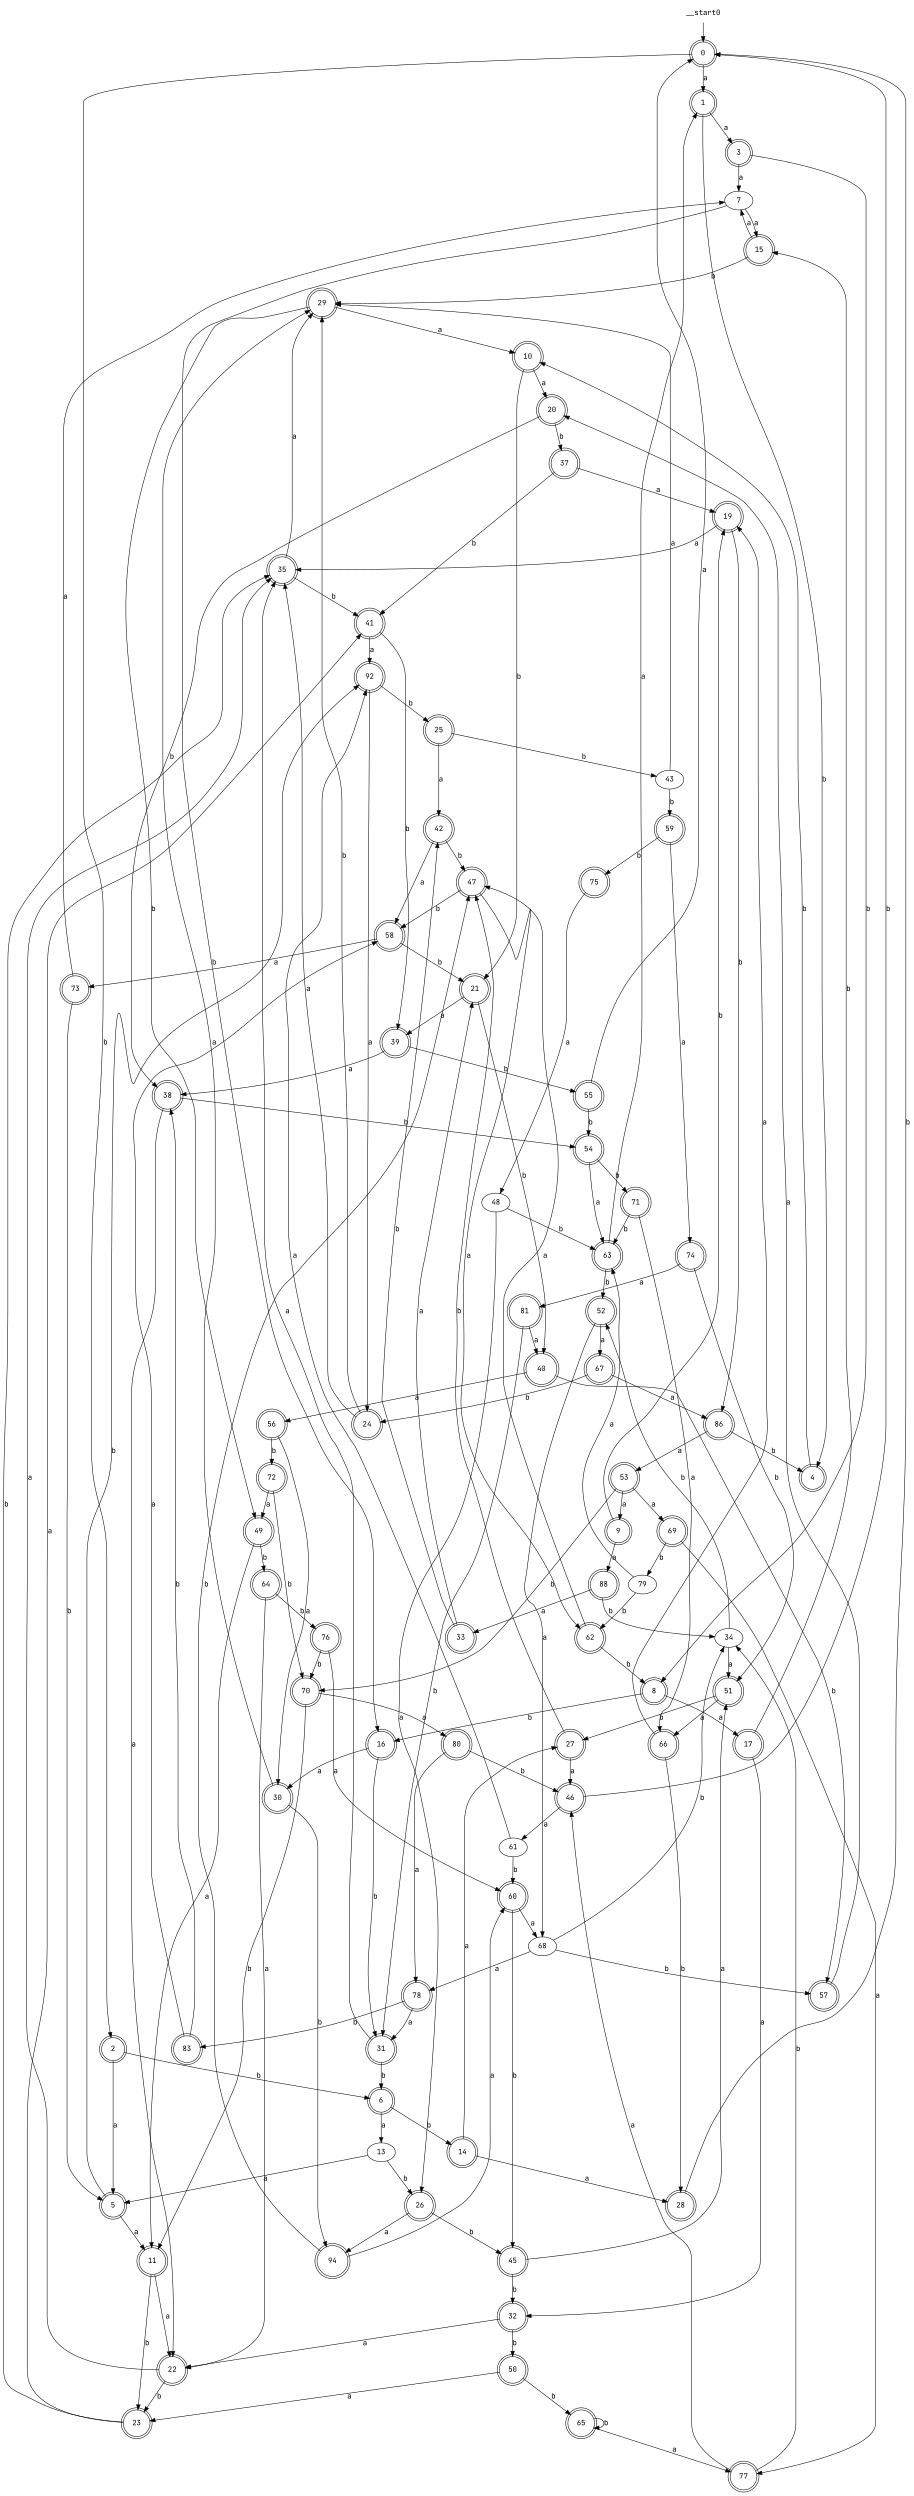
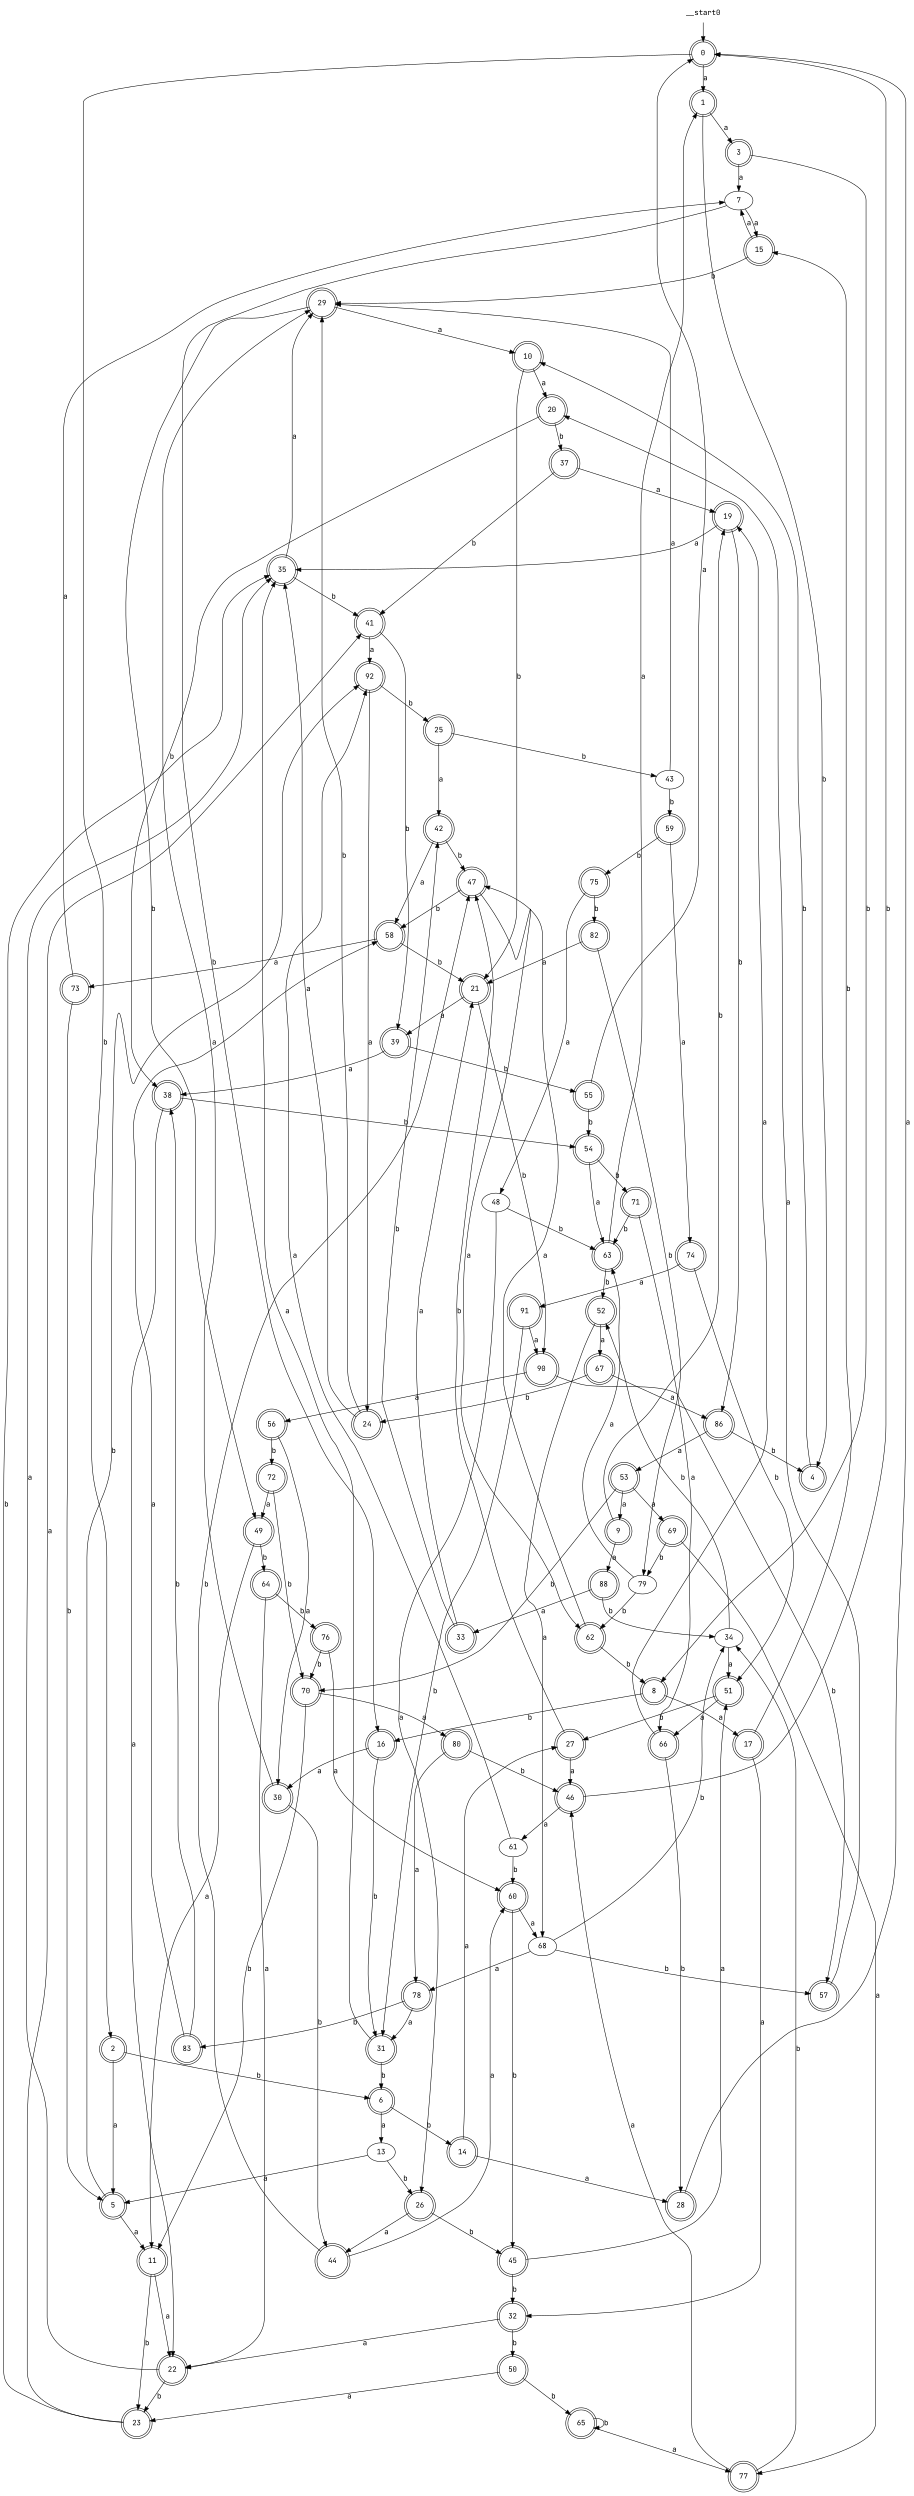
none -> (594, 936)
(908, 1123) -> (908, 1123)
(525, 1311) -> (525, 1311)
(541, 1369) -> (541, 1369)
(332, 2261) -> (332, 2261)
